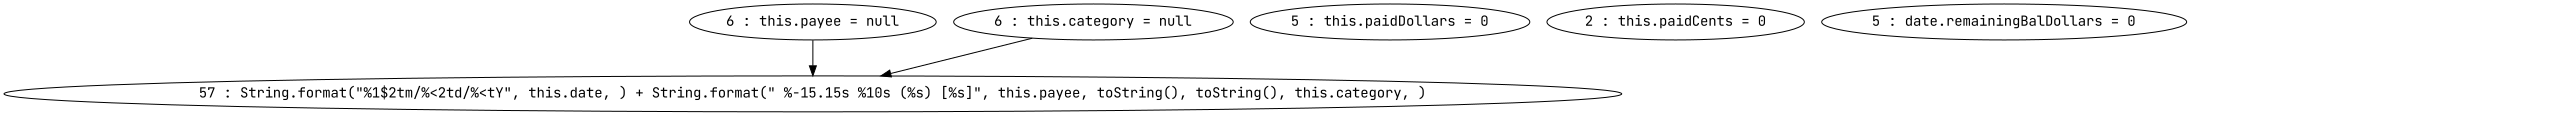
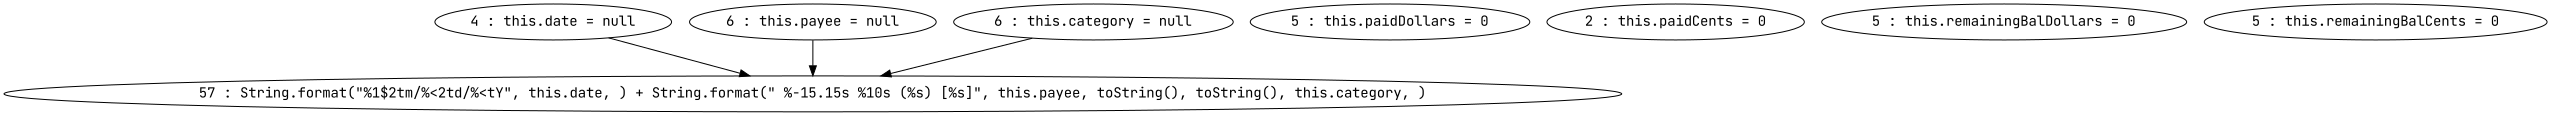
none -> (553, 22)
(2004, 22) -> (2004, 22)
none -> (2376, 22)
